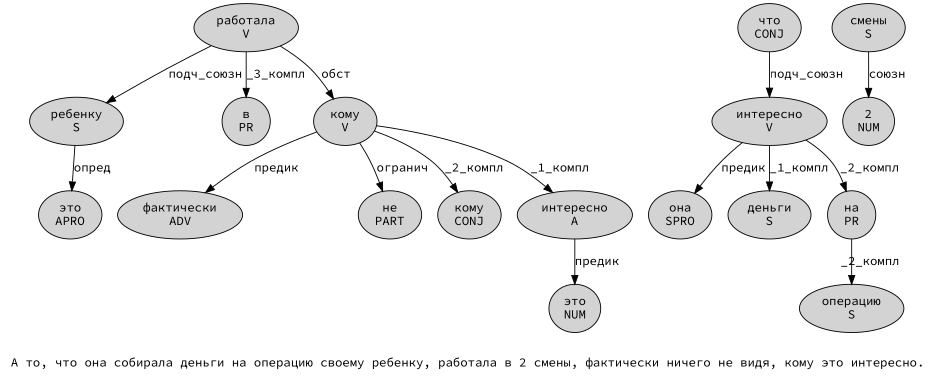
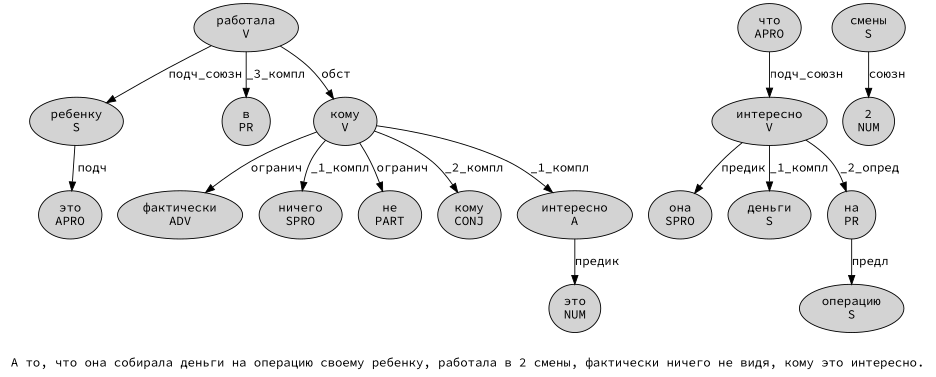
(770, 28) -> (770, 28)
(93, 168) -> (93, 168)
(277, 168) -> (277, 168)
(870, 168) -> (870, 168)
none -> (301, 215)
(870, 262) -> (870, 262)
